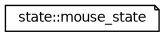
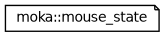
(82, 18) -> (82, 18)
